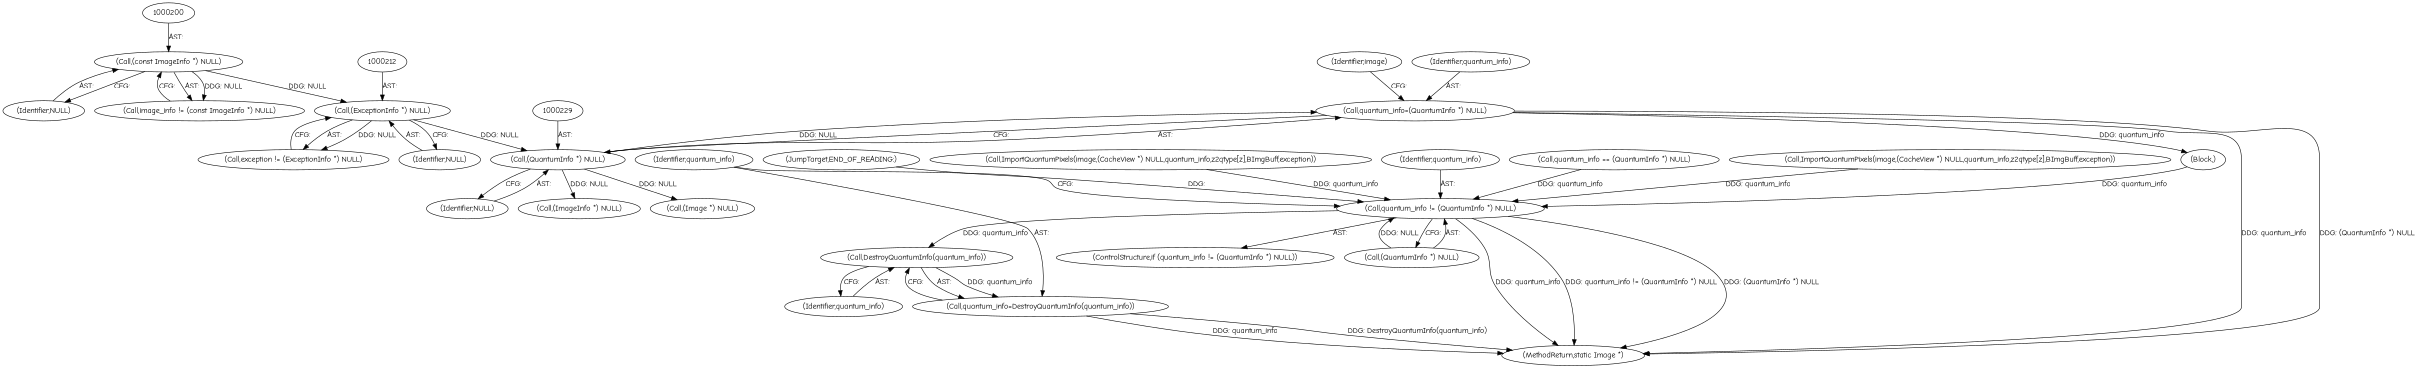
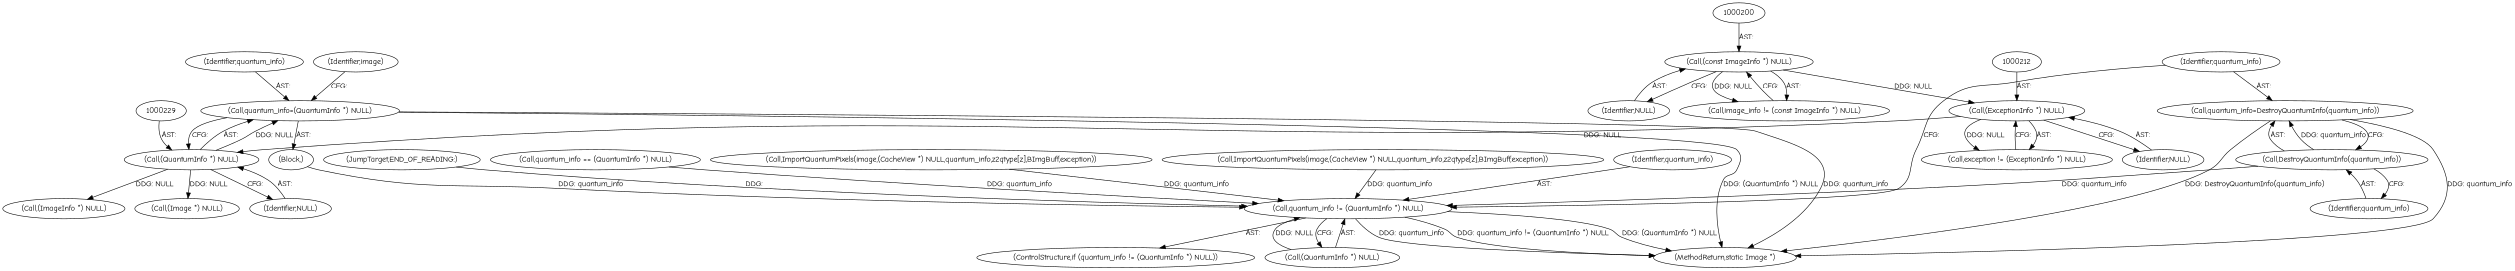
(2132, 135) -> (305, 135)
(1134, 216) -> (1856, 191)
